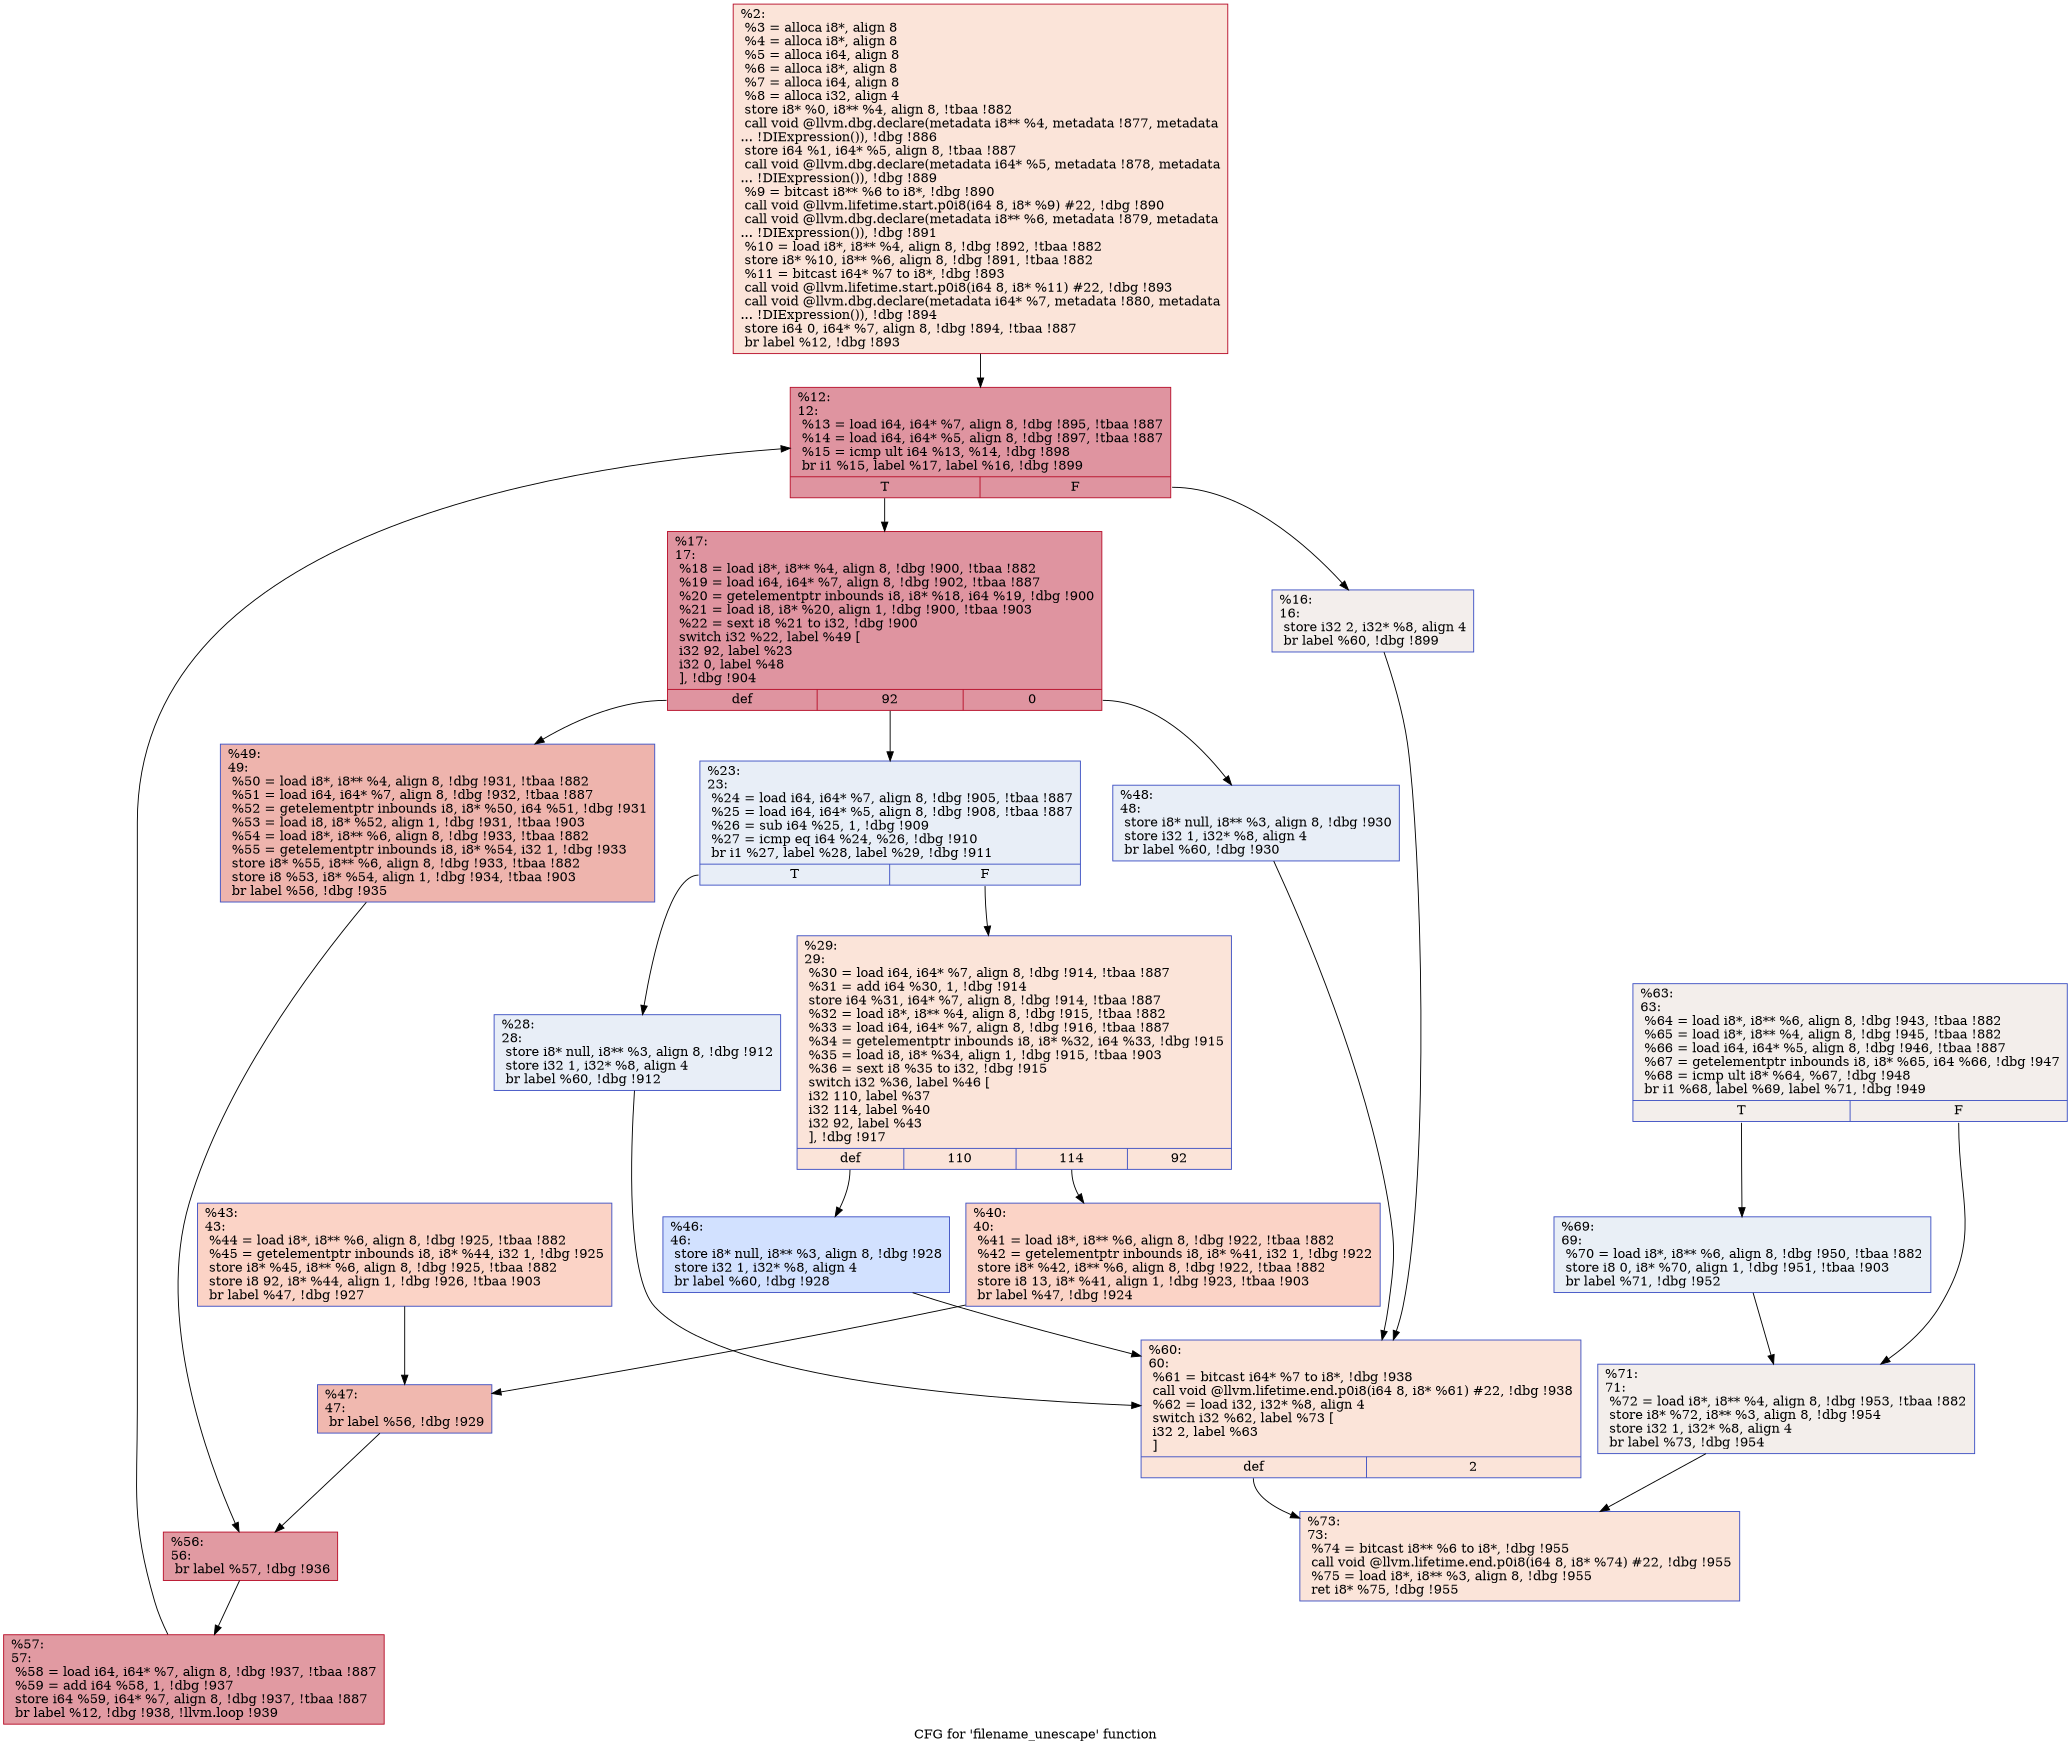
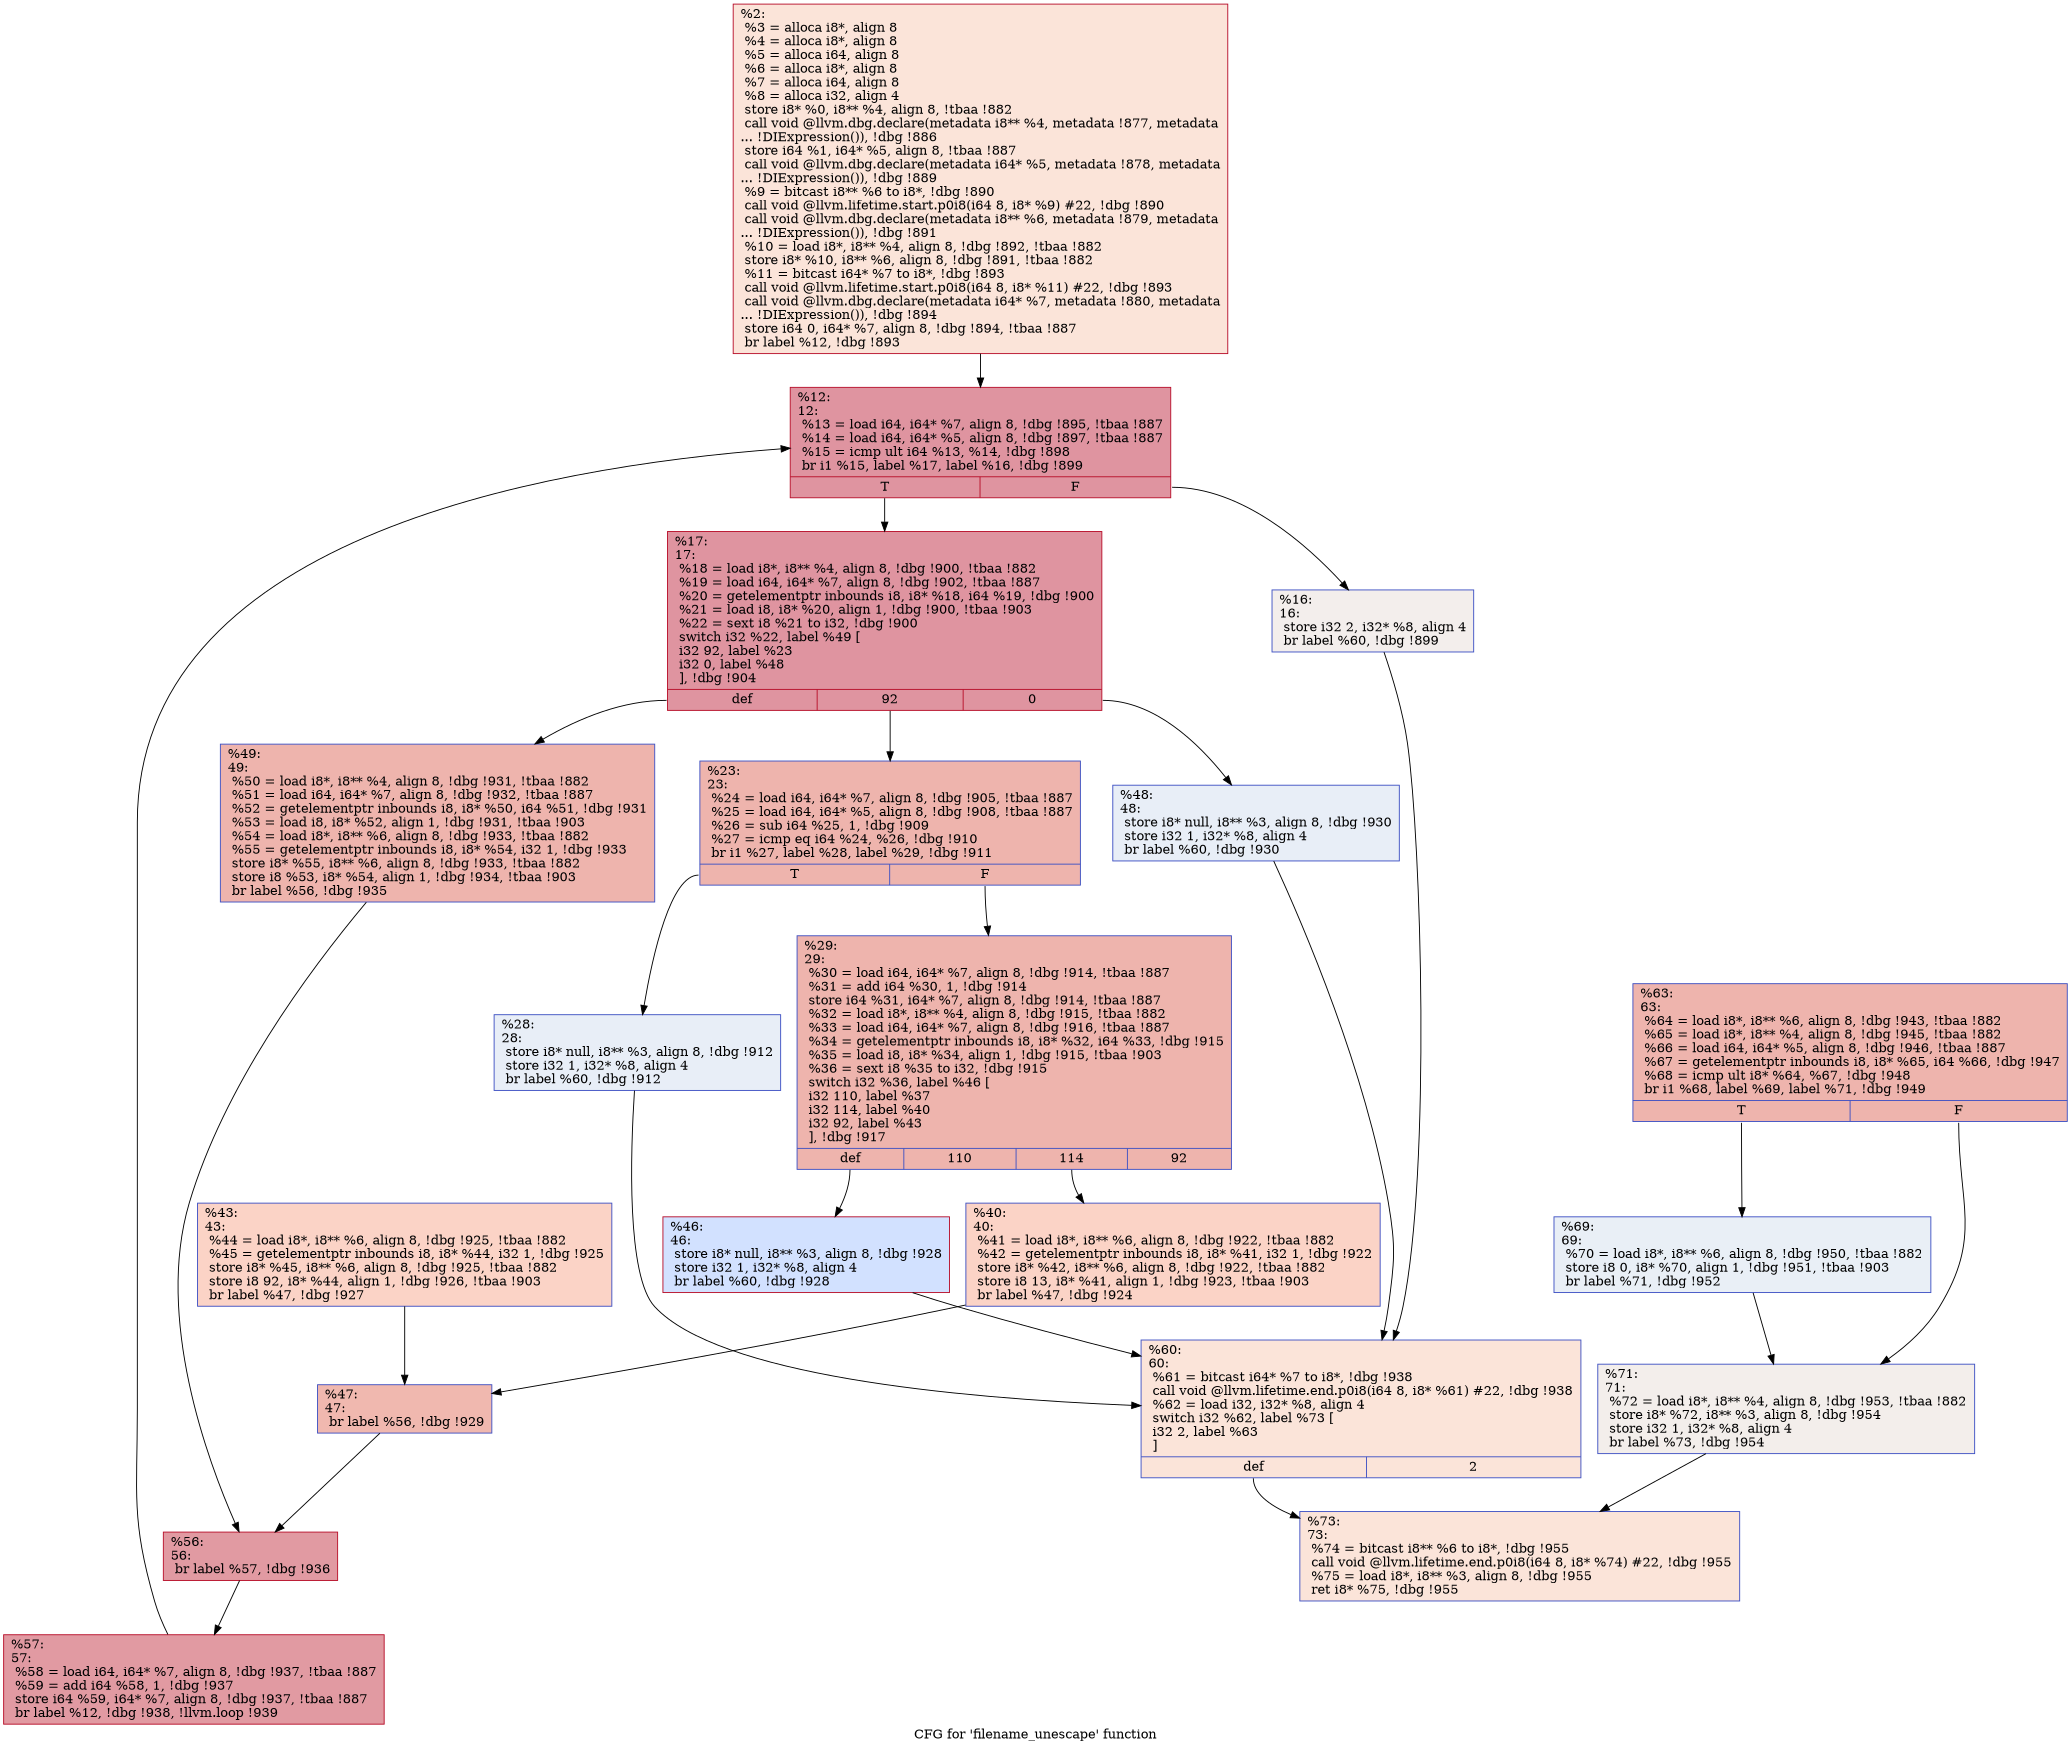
(890, 823) -> (890, 823)
(1014, 1053) -> (1014, 1053)
(1850, 1053) -> (1850, 1053)
(806, 1255) -> (806, 1255)
